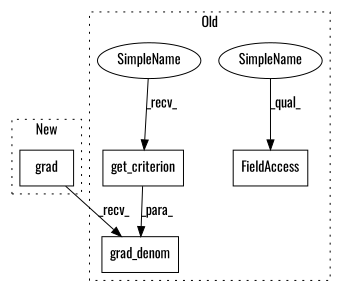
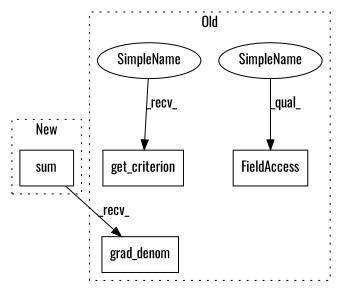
(47, 168) -> (47, 168)
(142, 206) -> none
